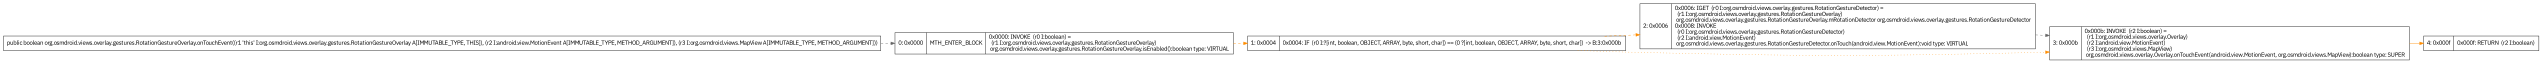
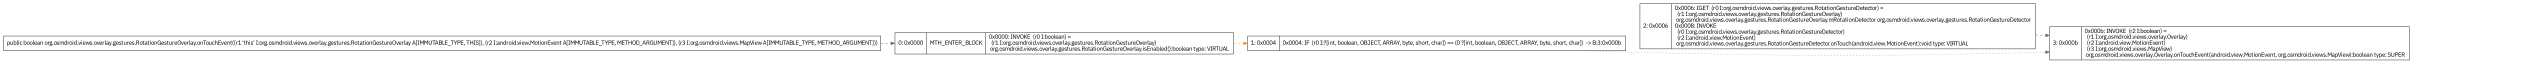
(1620, 36) -> none
(2481, 43) -> none
(1812, 55) -> (1812, 55)
